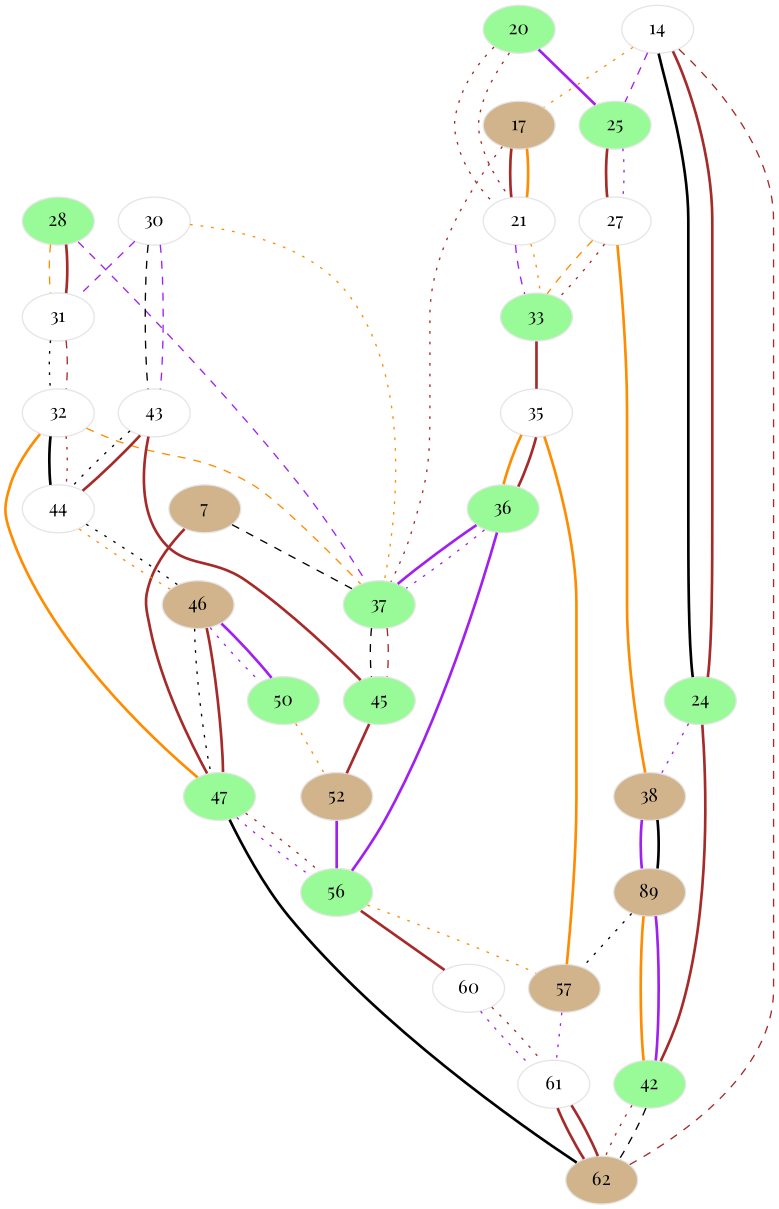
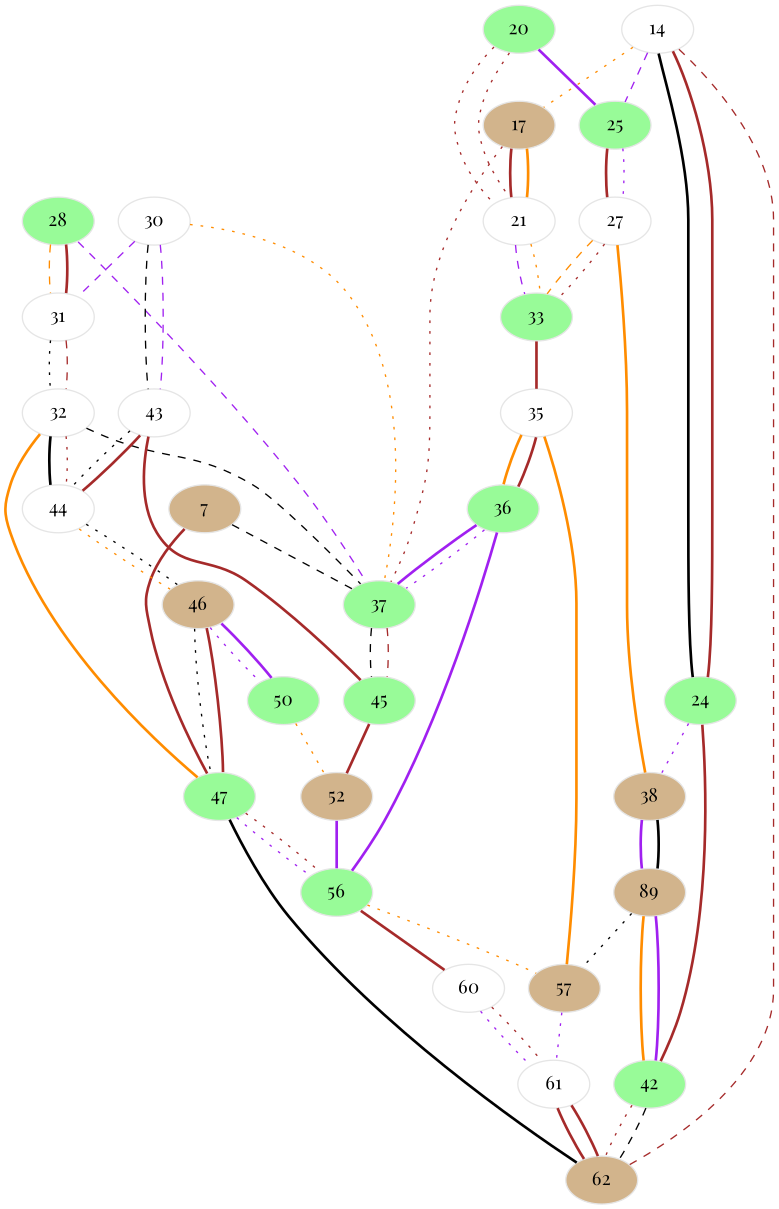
(240, 478) -> (240, 478)
